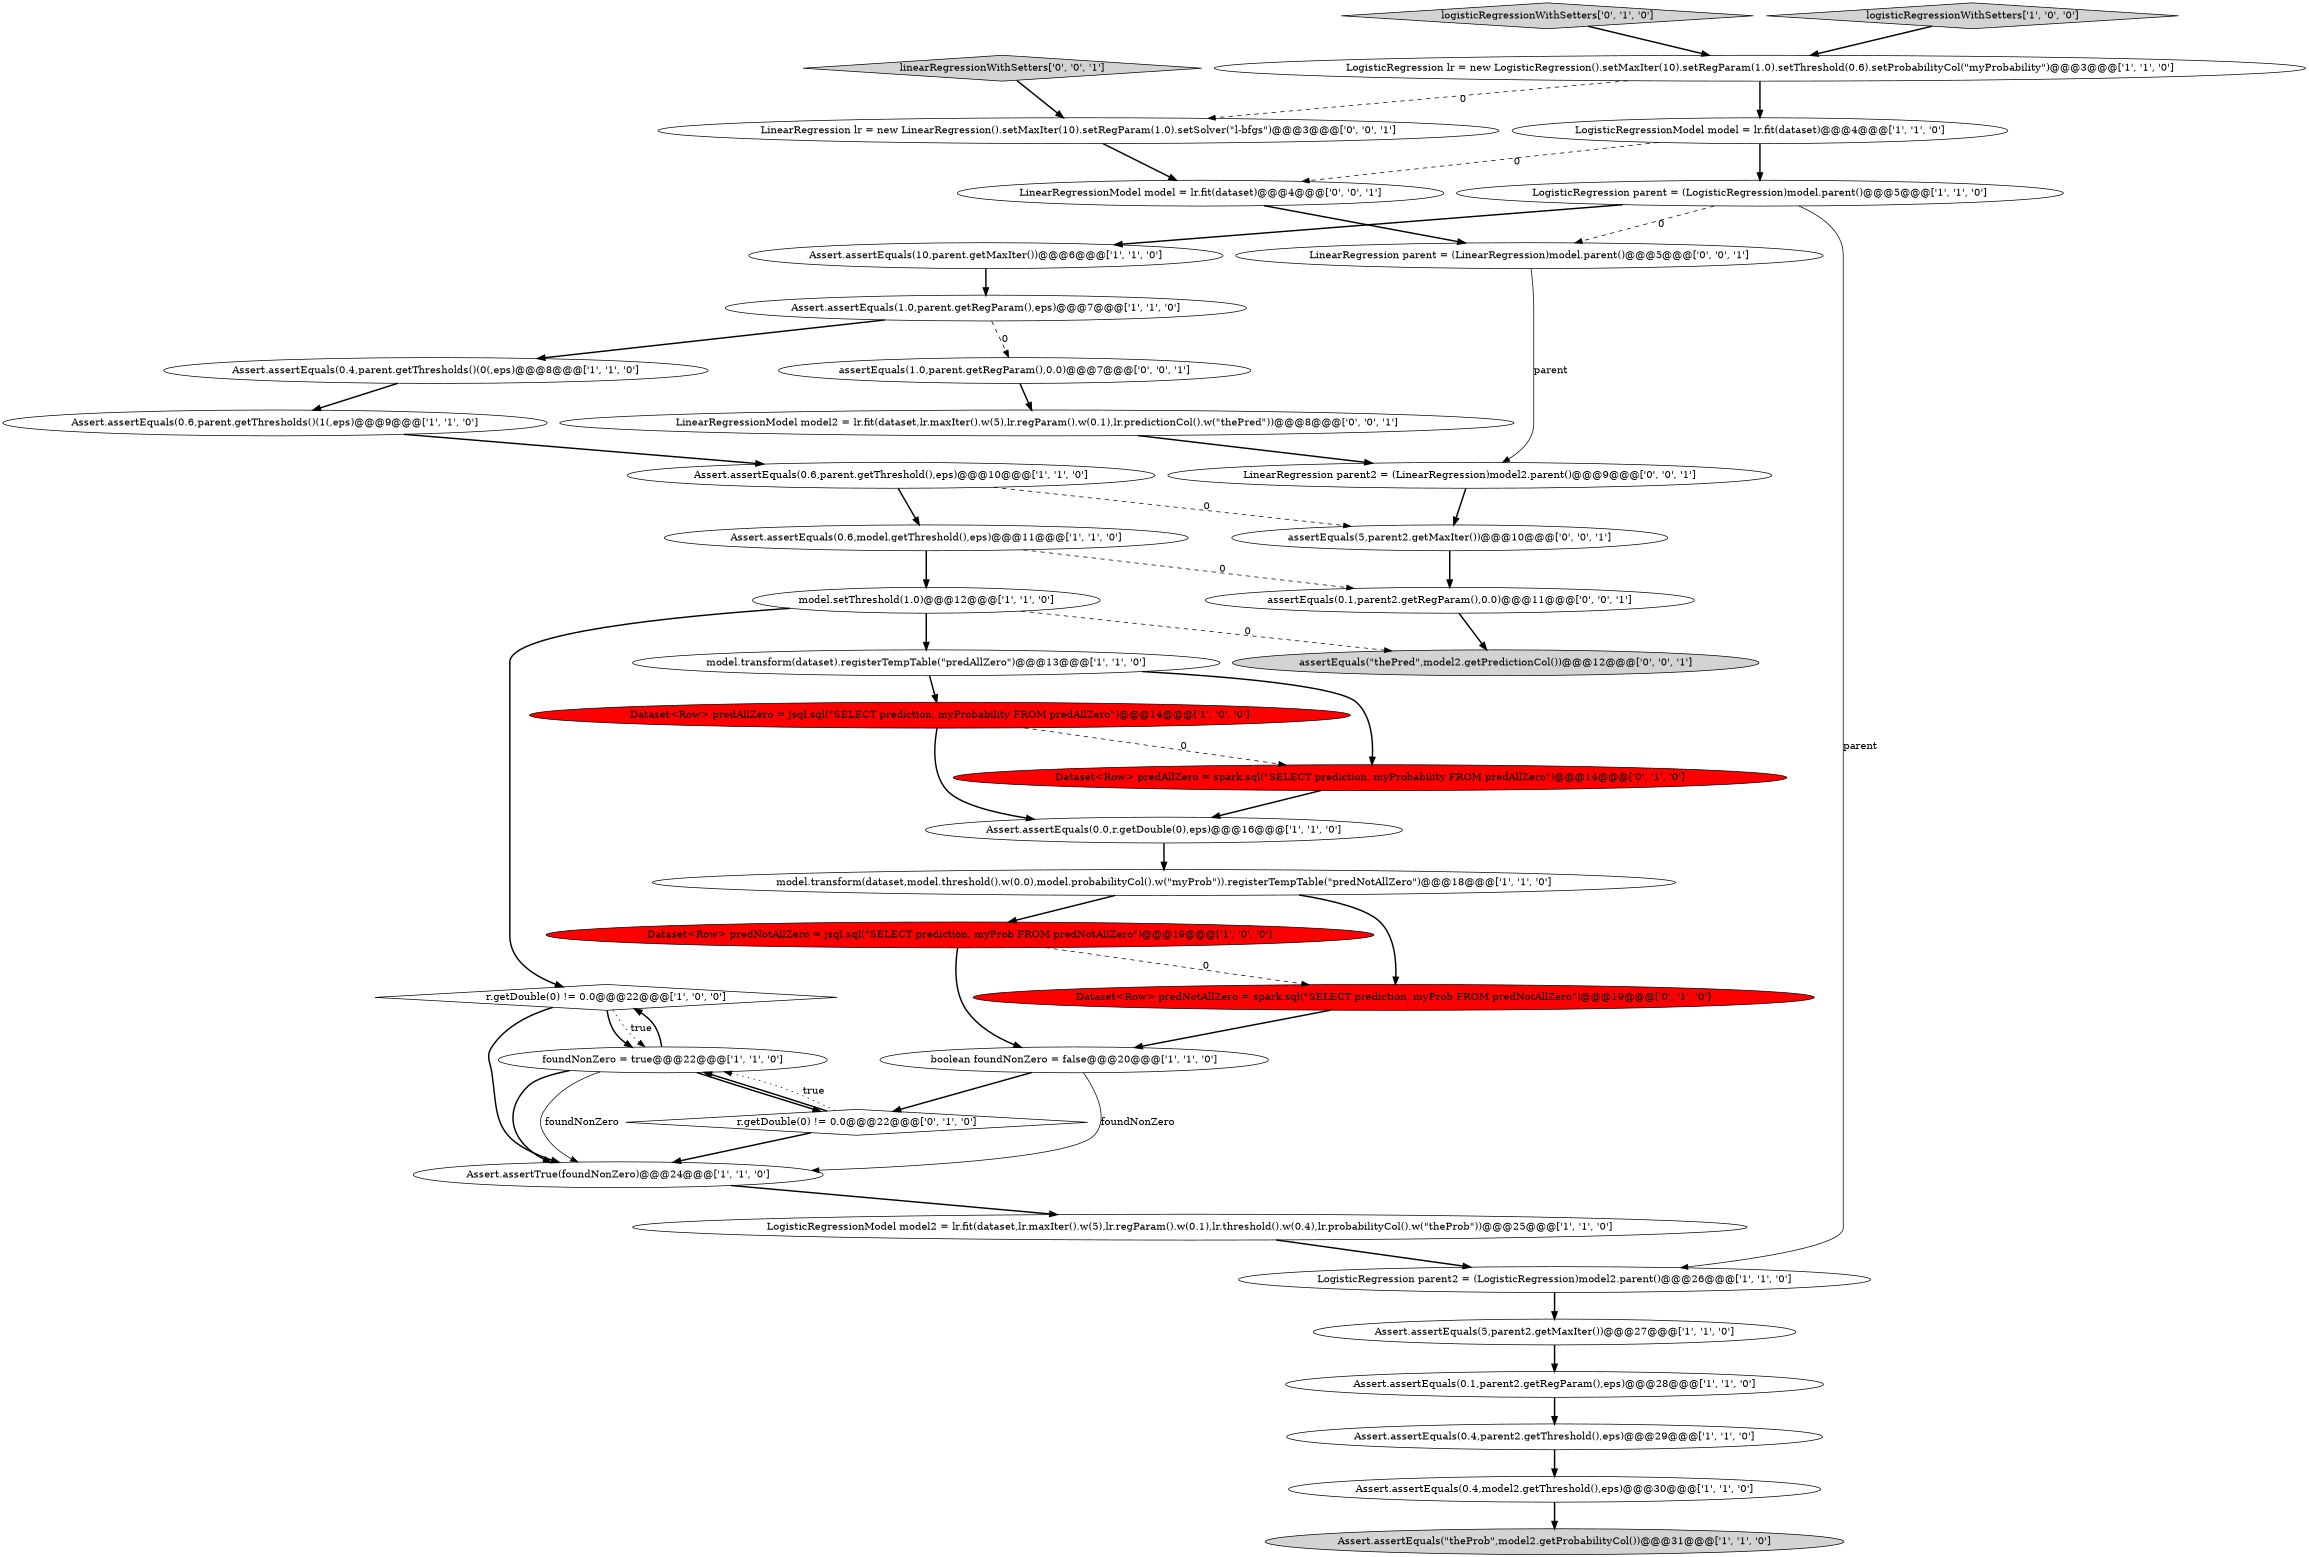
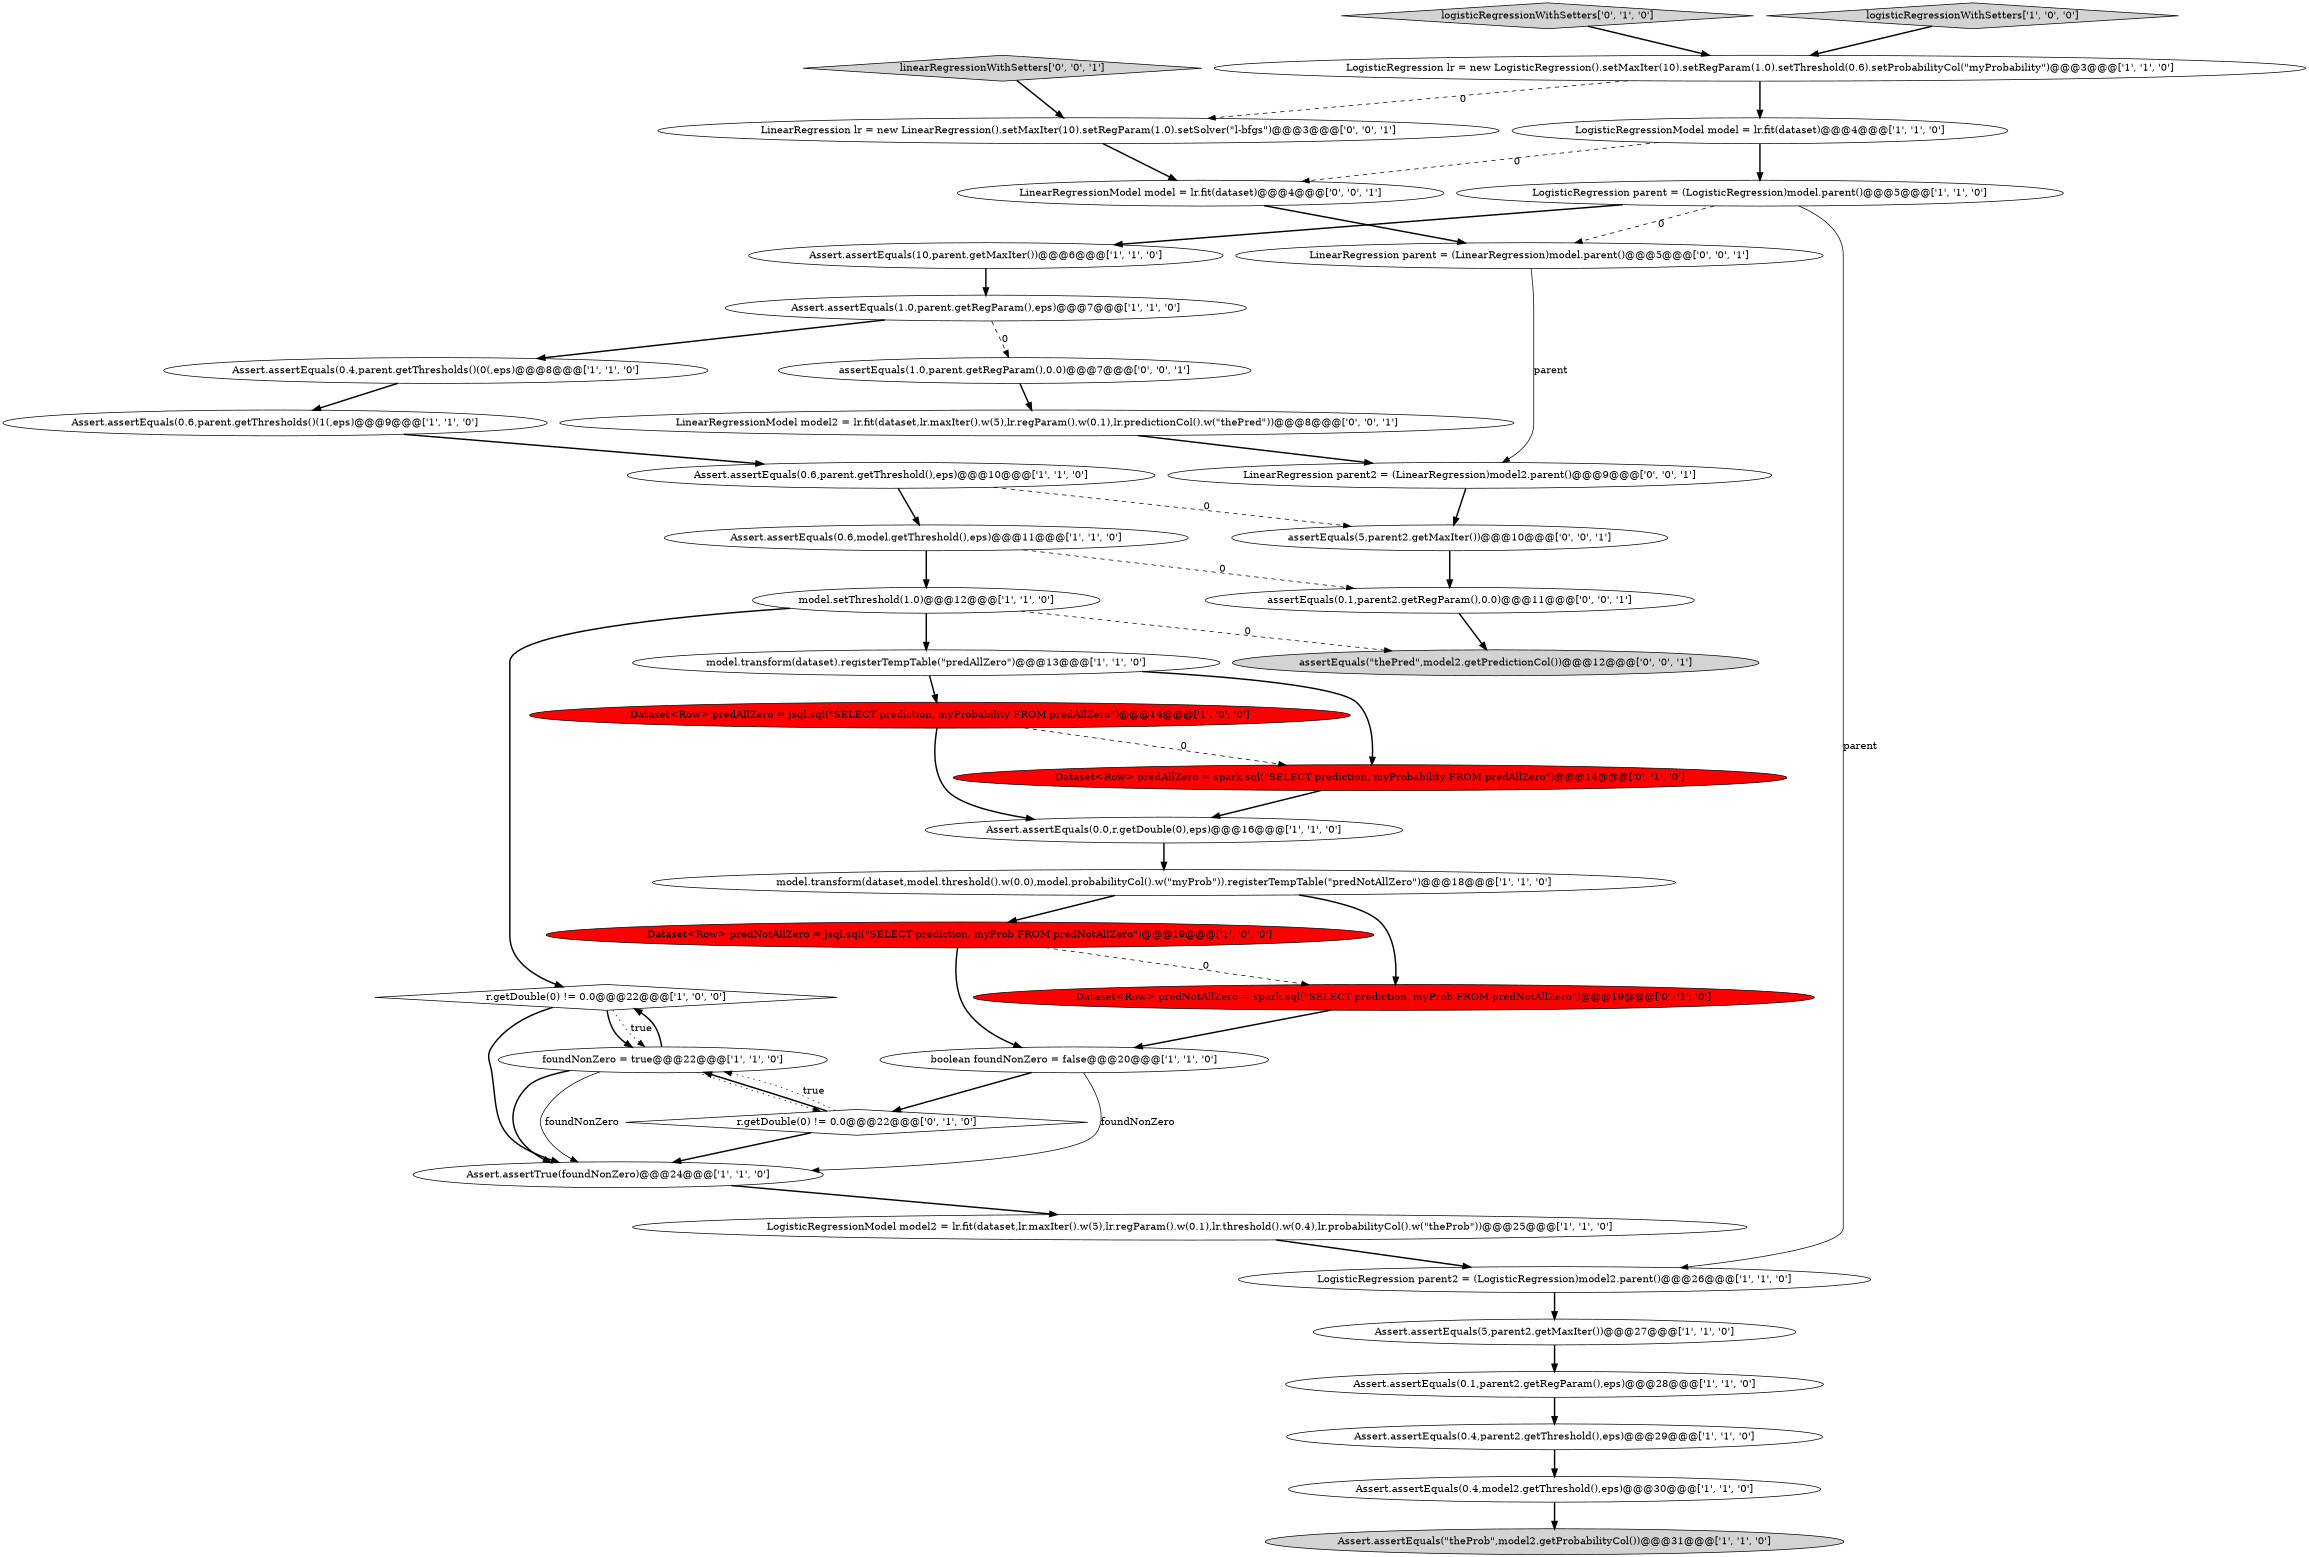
(755, 1091) -> (755, 1091)
